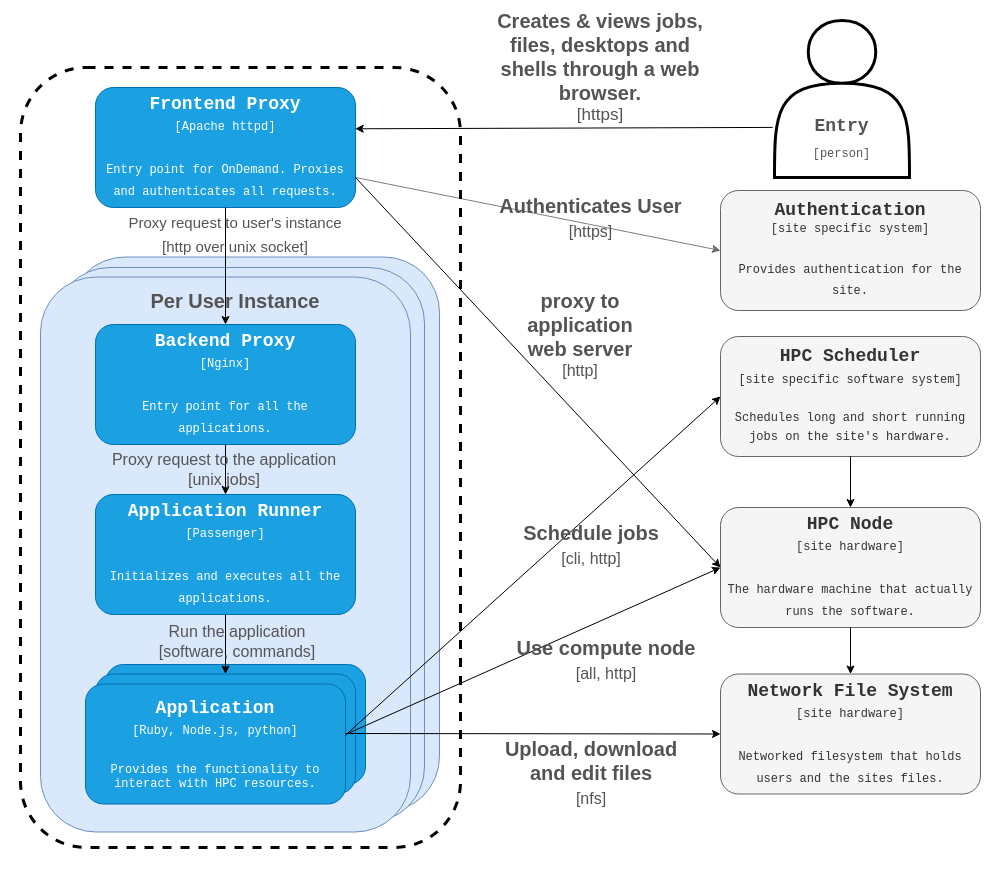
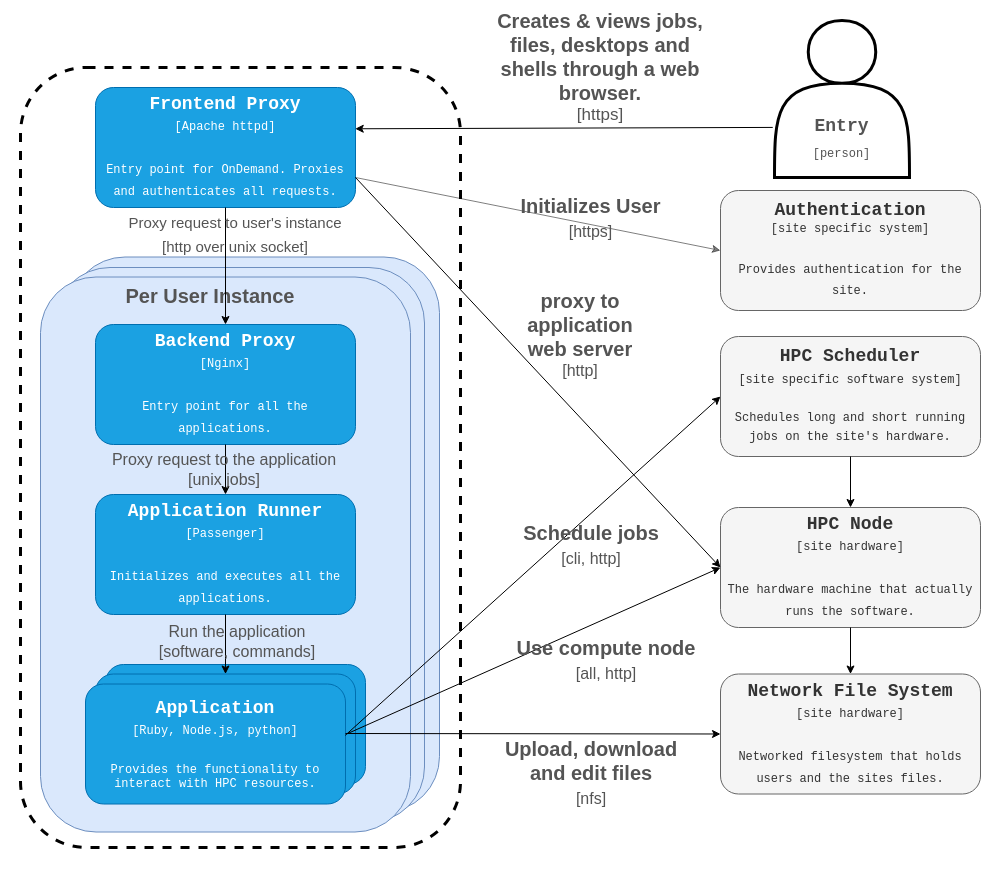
(591, 218) -> (591, 218)
(236, 301) -> (211, 296)
